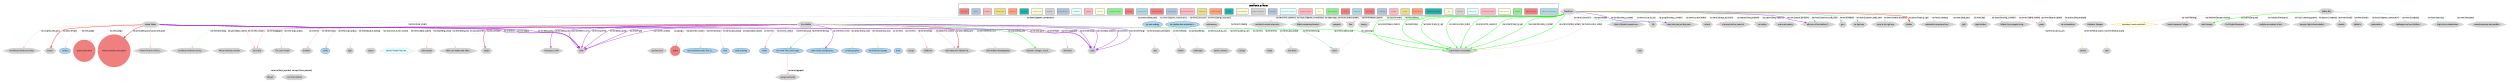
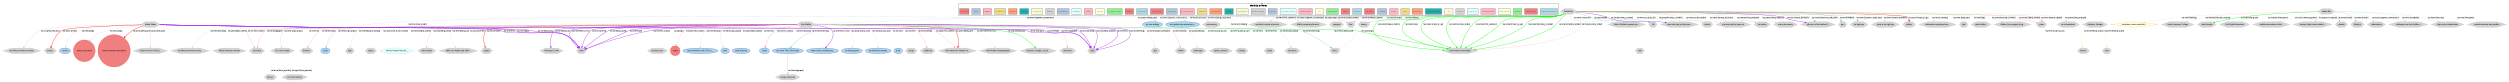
(1259, 6) -> (1259, 6)
